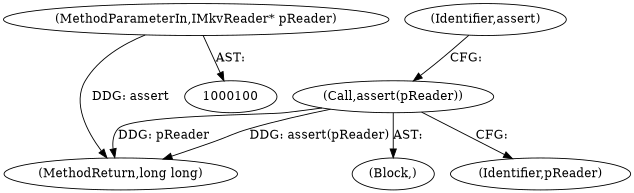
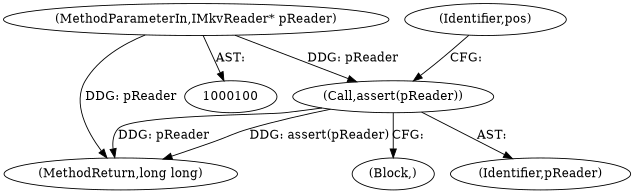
(486, 20) -> (486, 20)
none -> (292, 57)
(131, 97) -> (131, 97)
(410, 135) -> (410, 135)
(494, 135) -> (494, 135)
